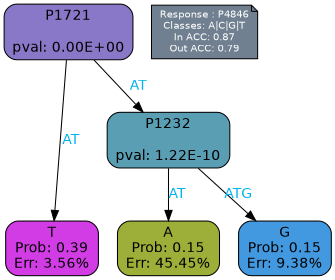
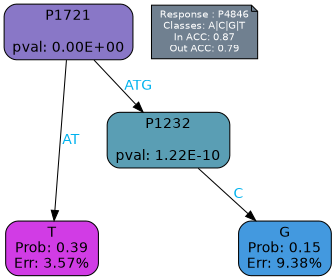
(139, 86) -> (139, 86)
(239, 194) -> (239, 194)
(52, 248) -> (52, 248)
(168, 248) -> none
